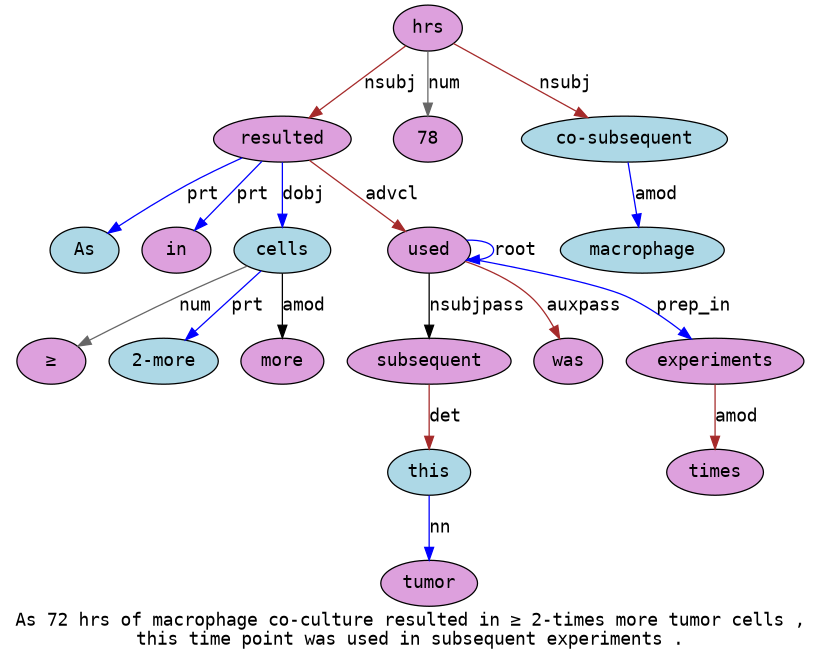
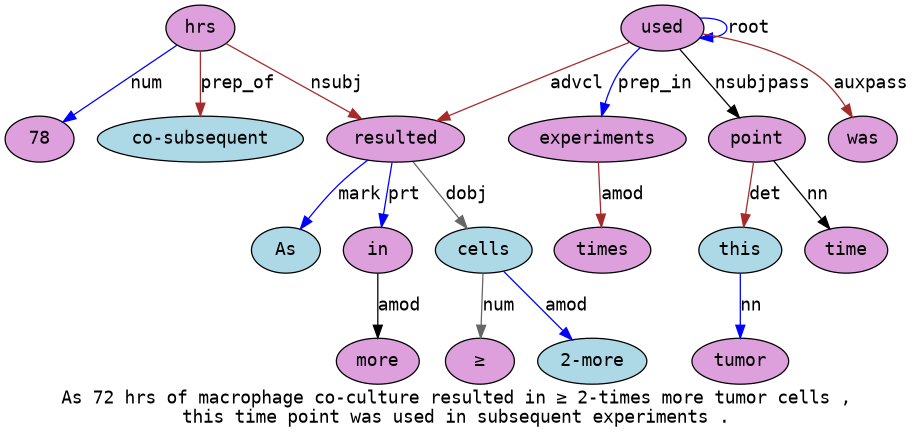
(428, 77) -> (125, 80)
(566, 84) -> (237, 84)
(282, 188) -> (436, 190)
(352, 192) -> (539, 79)
(203, 195) -> (360, 195)
(642, 250) -> none
none -> (846, 250)
(282, 299) -> (378, 299)
(247, 306) -> (567, 306)
(429, 361) -> (757, 139)
